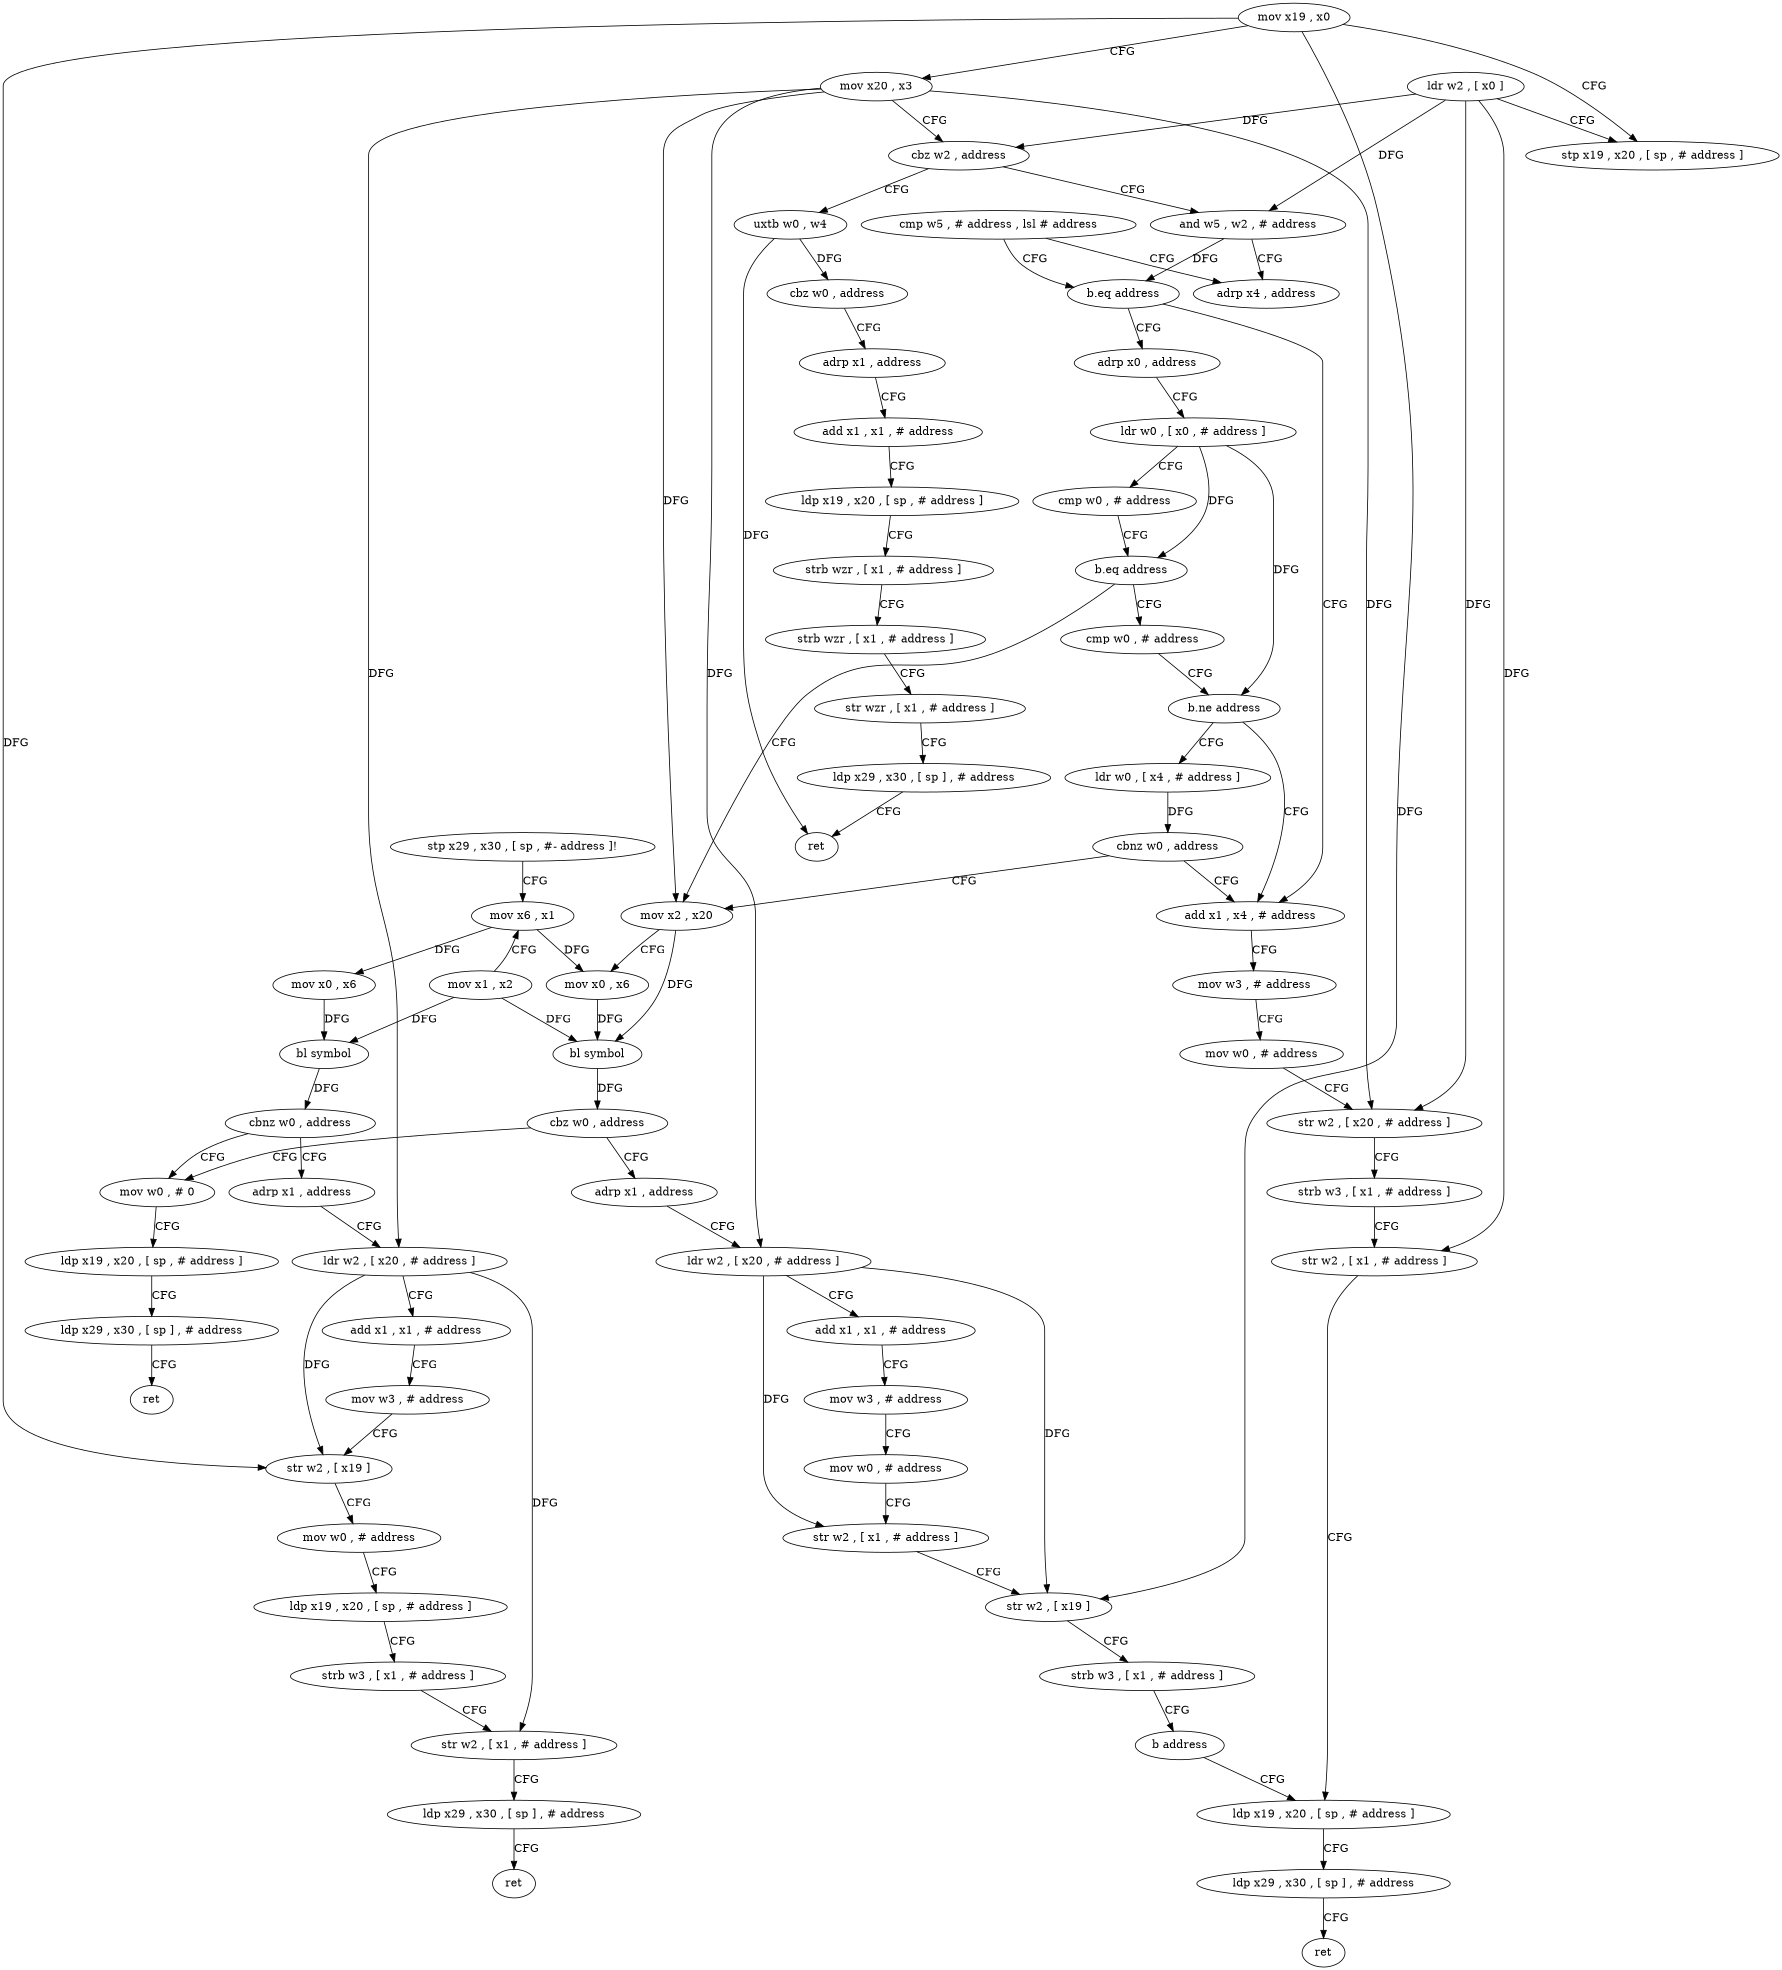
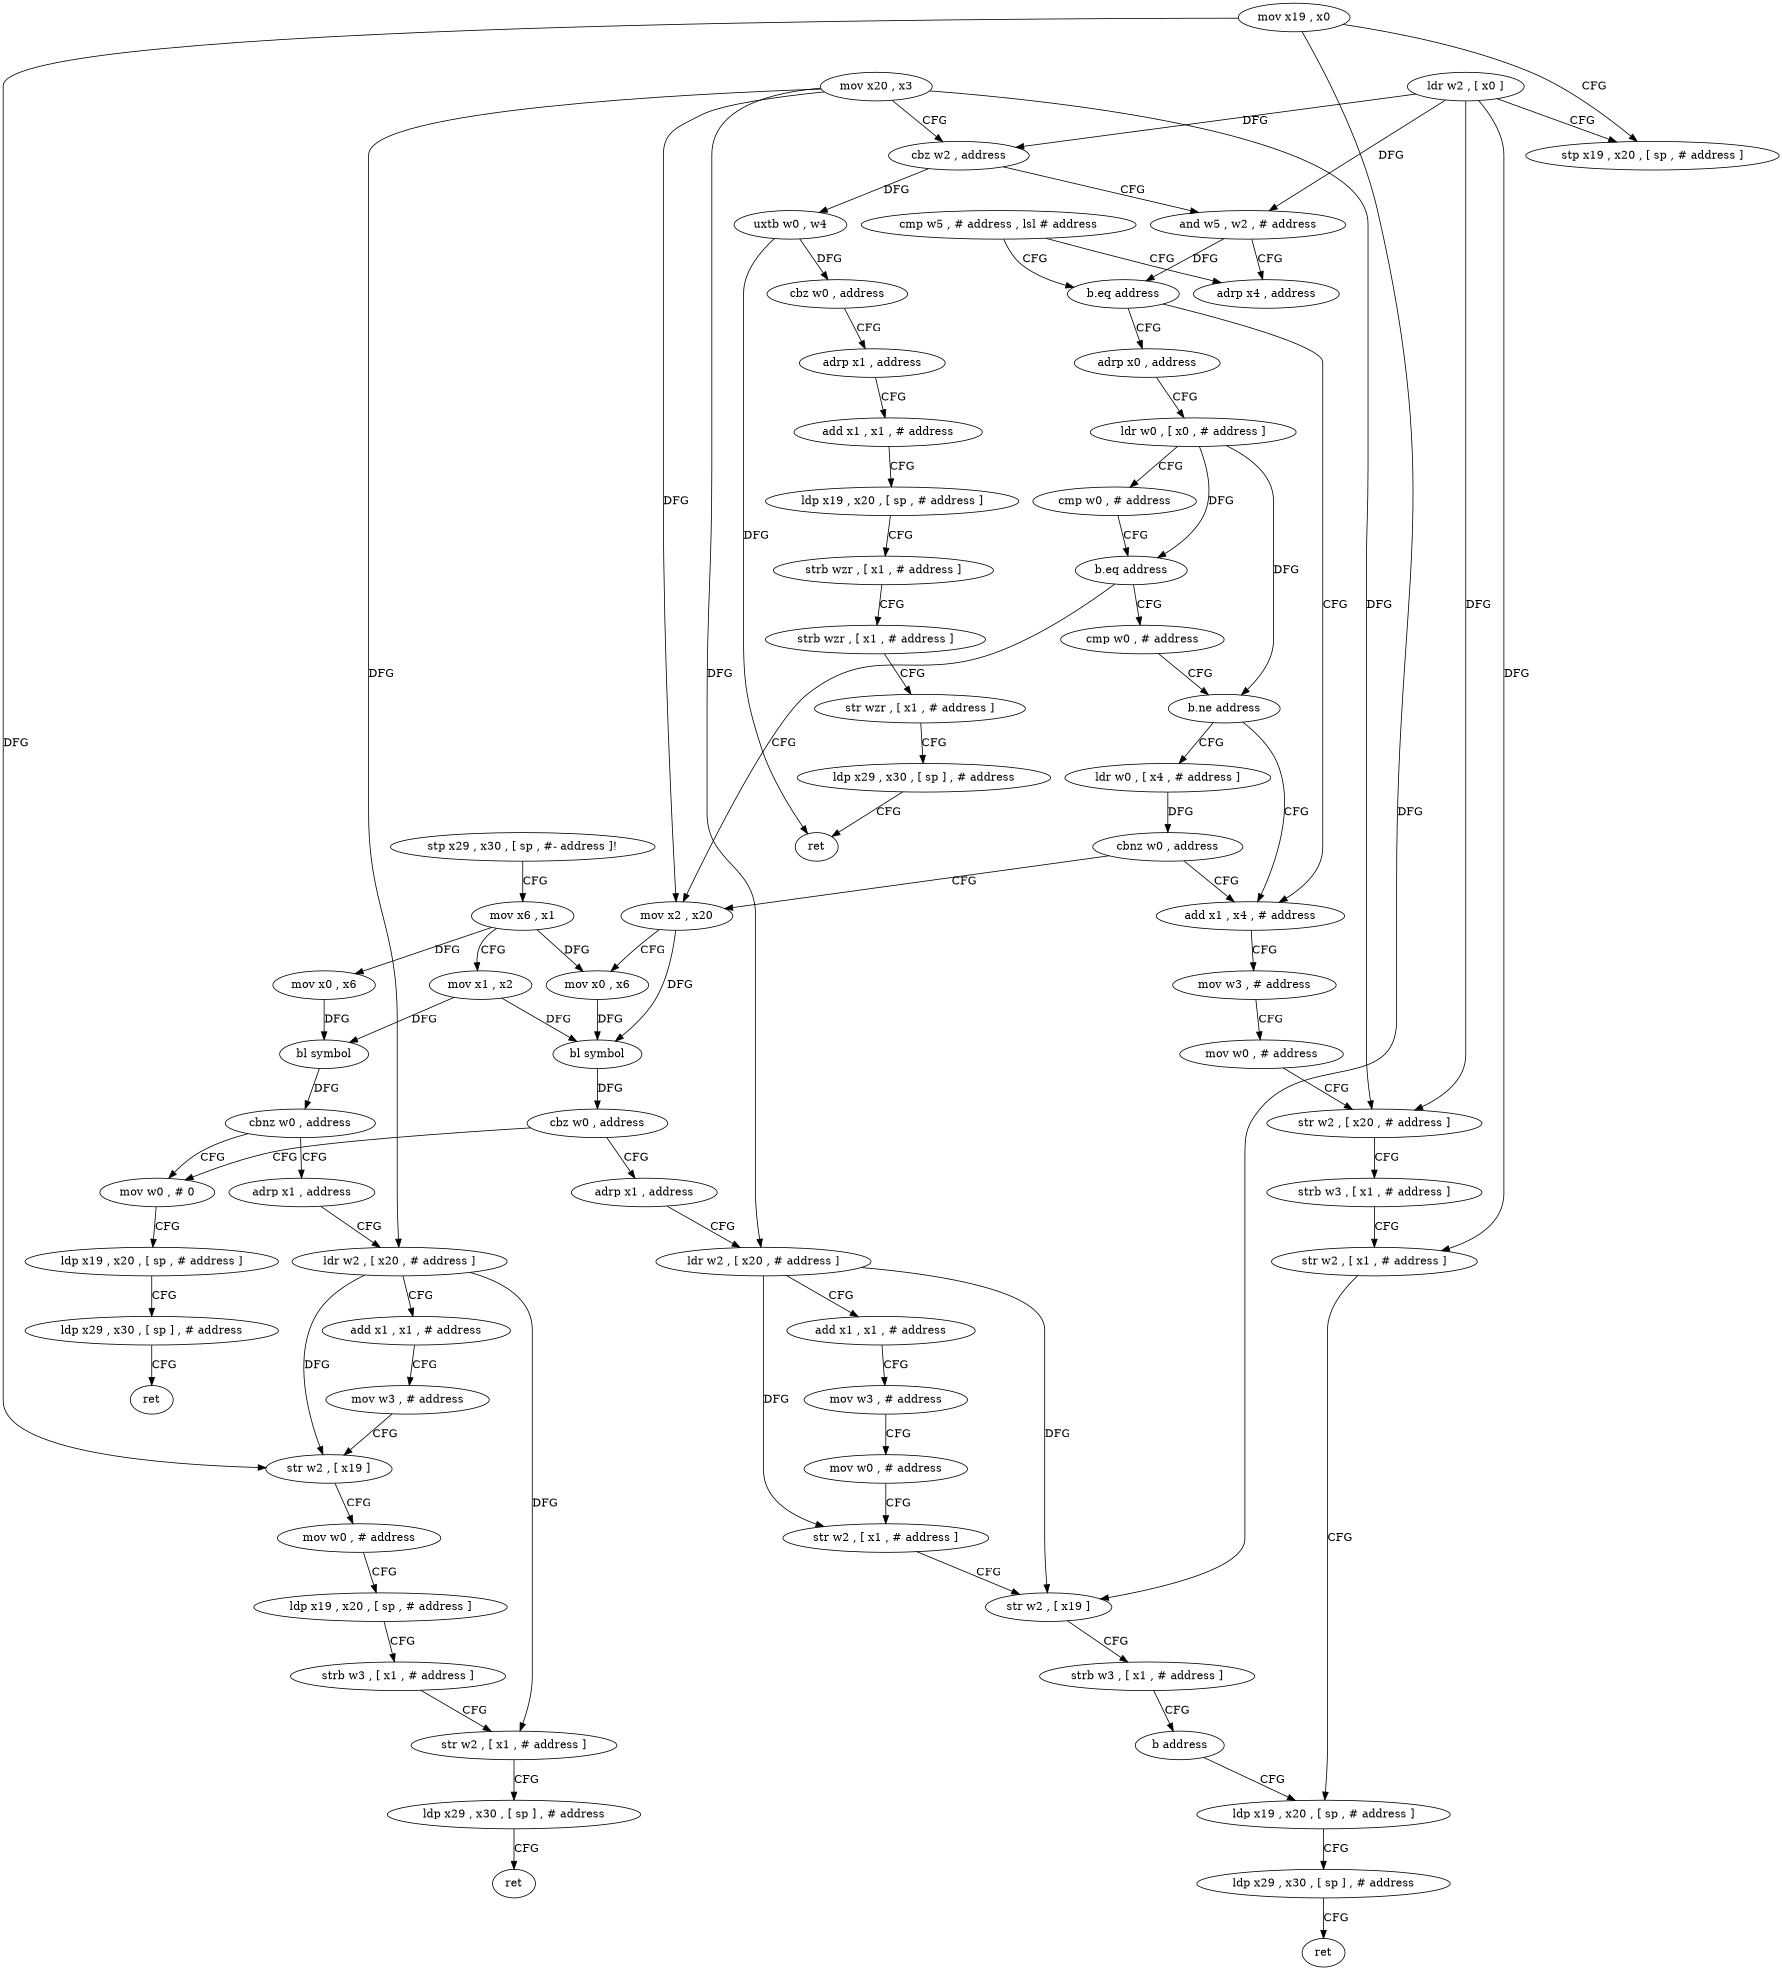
(1089, 51) -> none
(897, 190) -> (897, 190)
(507, 956) -> (482, 943)
